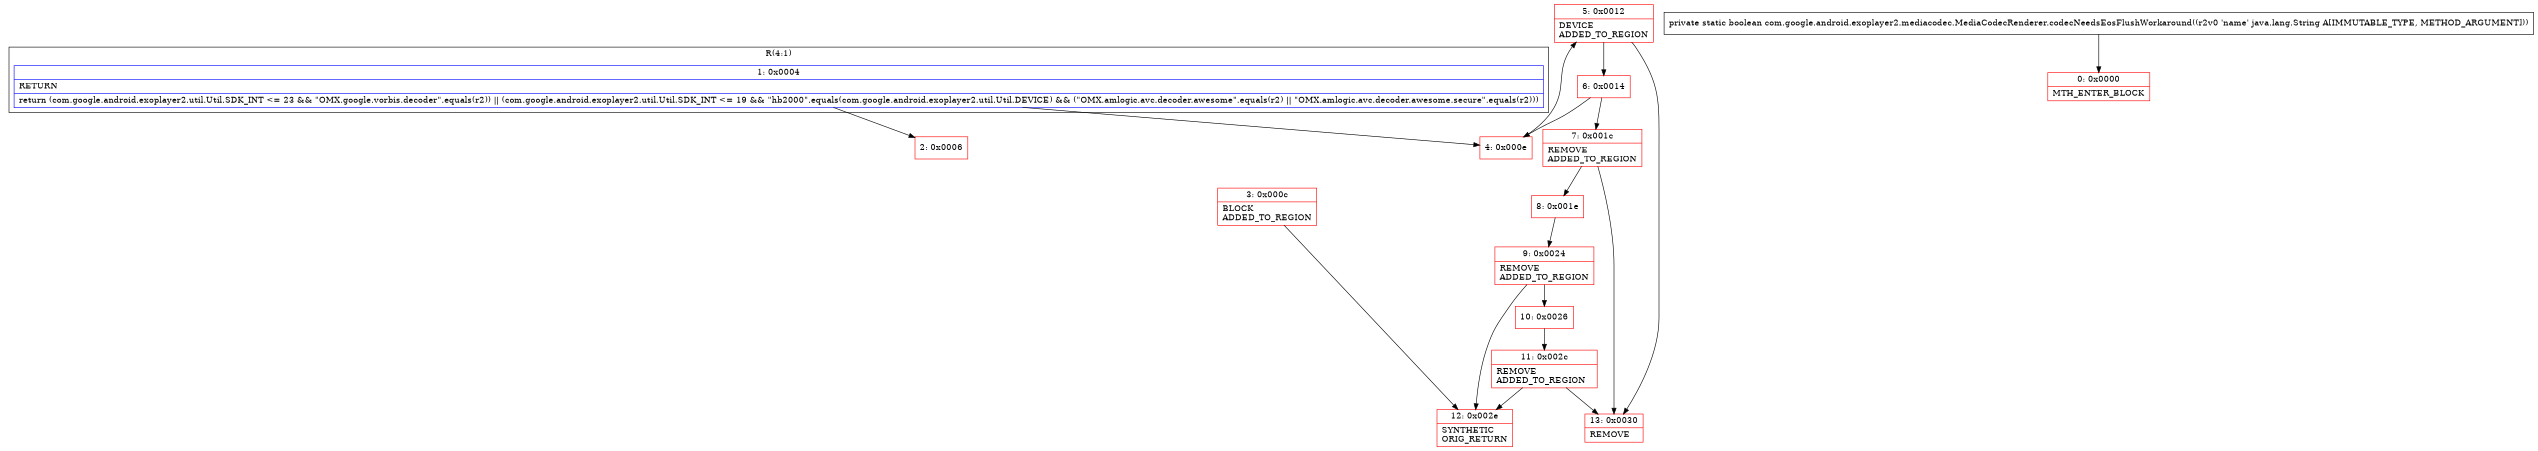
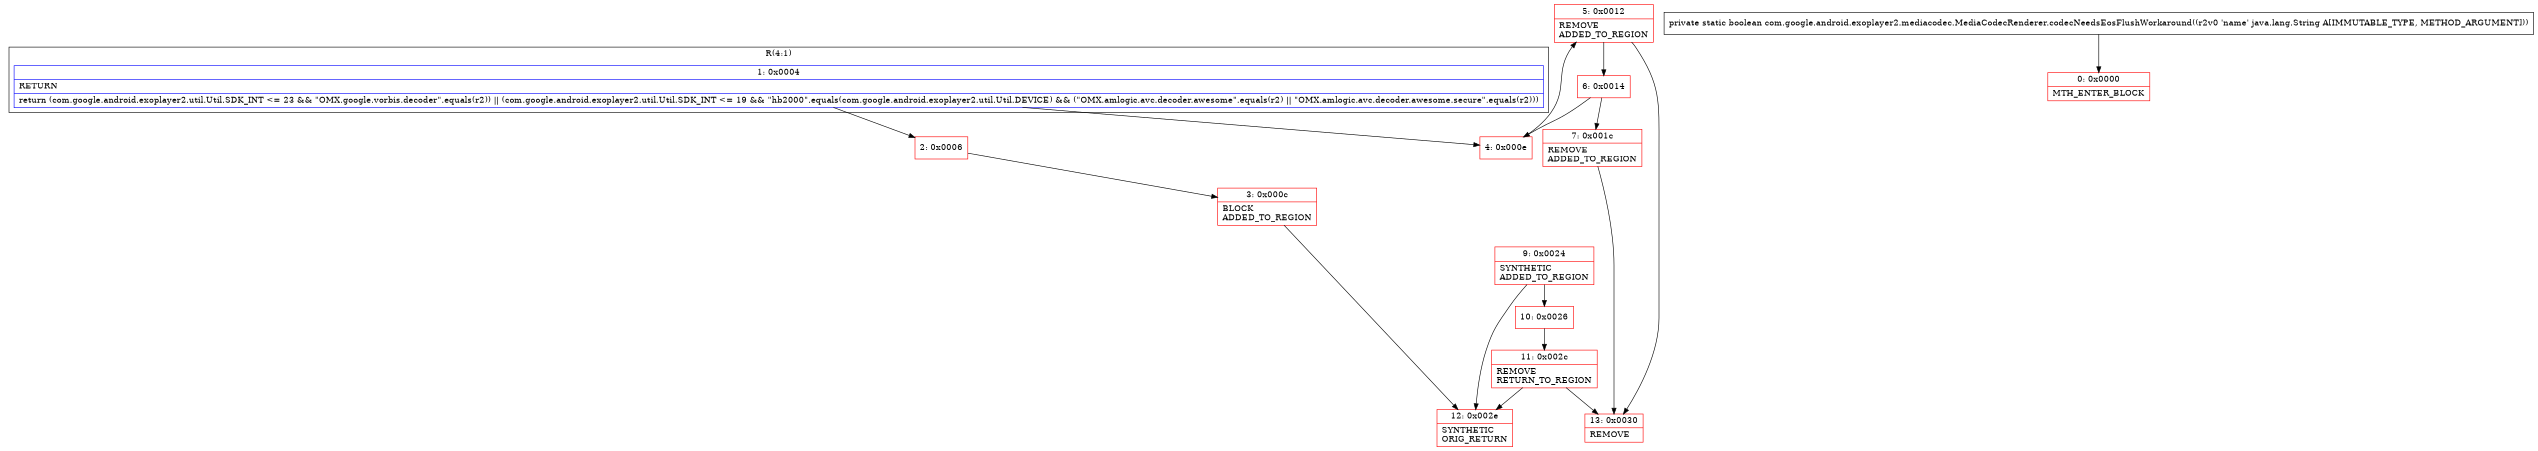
(1577, 26) -> (1579, 26)
none -> (1090, 175)
(1558, 207) -> none
(1520, 268) -> (1526, 268)
(1541, 380) -> (1544, 380)
